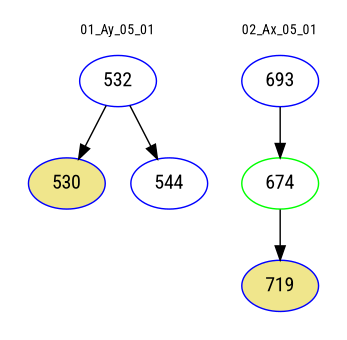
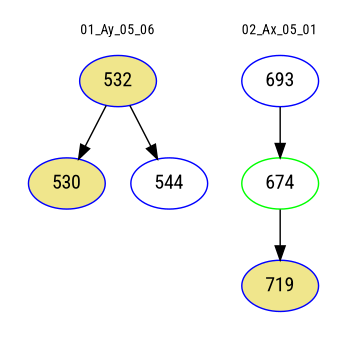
(118, 31) -> (118, 31)
(118, 81) -> (118, 81)
